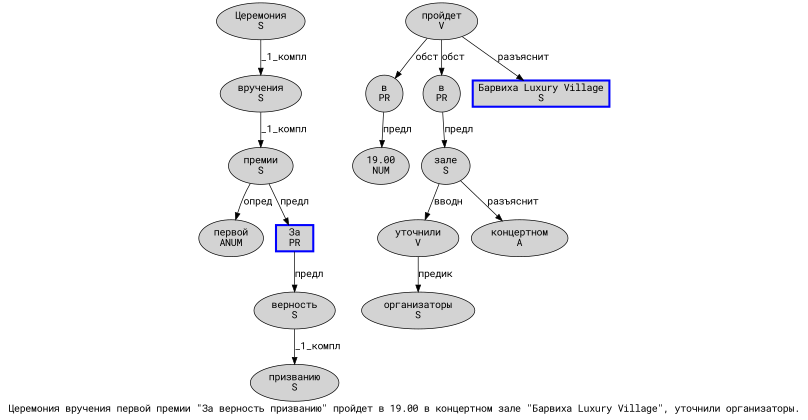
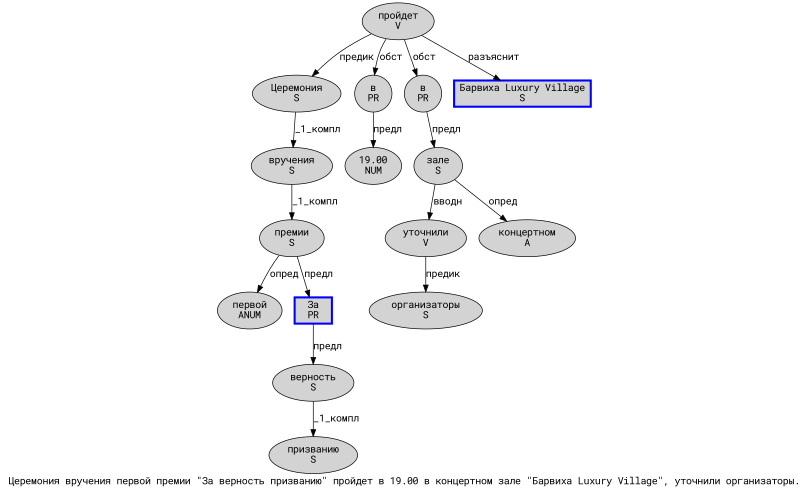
none -> (343, 50)
(513, 202) -> (503, 202)
